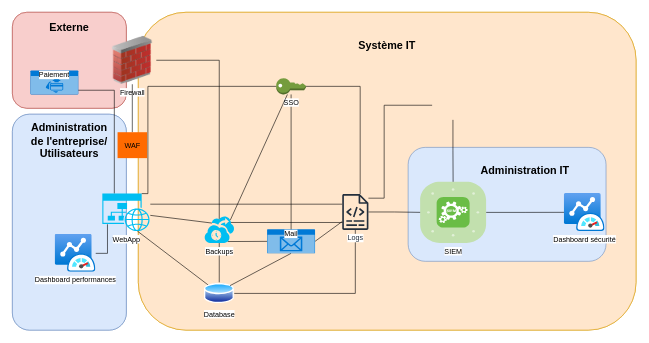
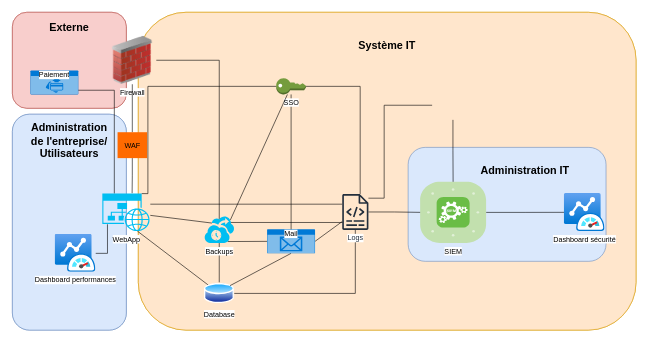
none -> (132, 176)
